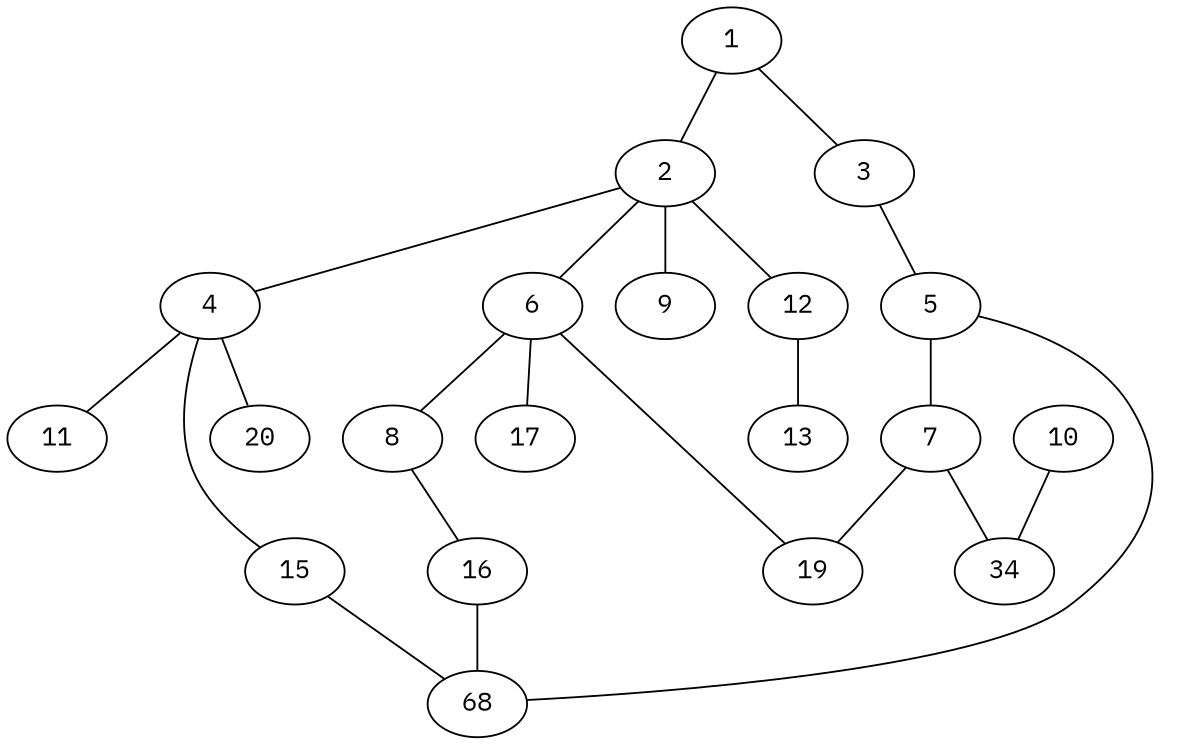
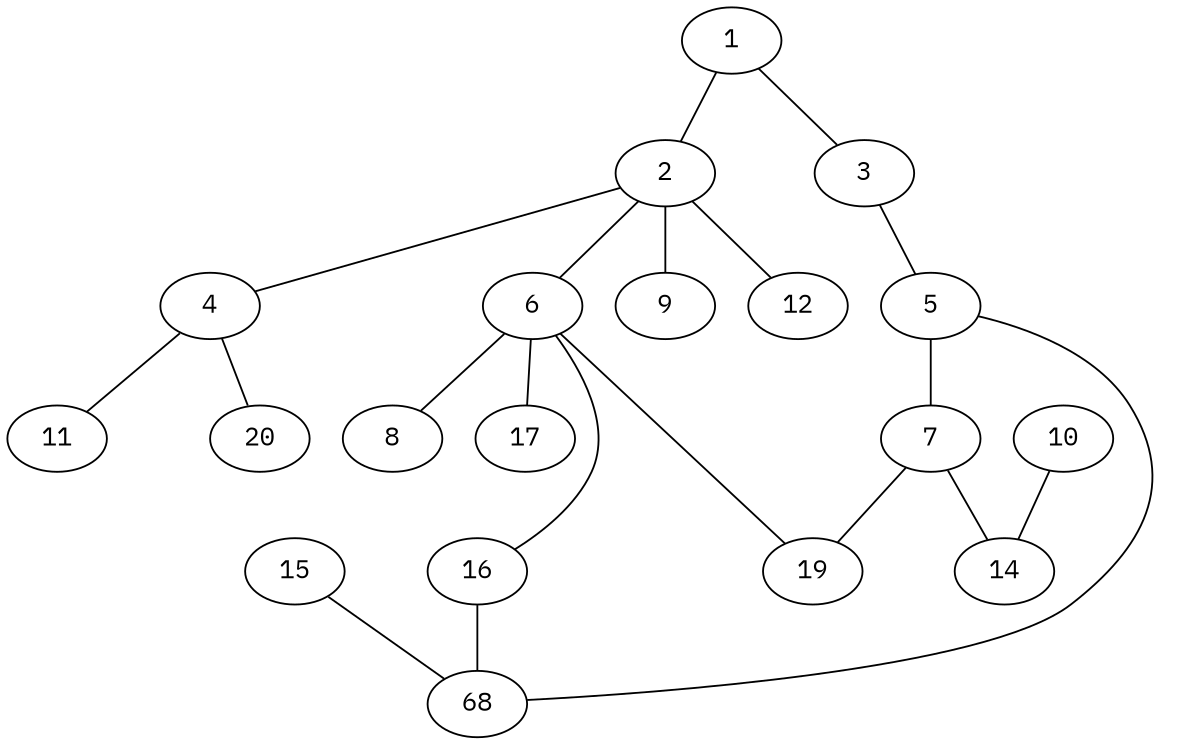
(798, 439) -> none
(188, 456) -> none
(435, 505) -> (597, 454)
(1004, 571) -> (1004, 571)
